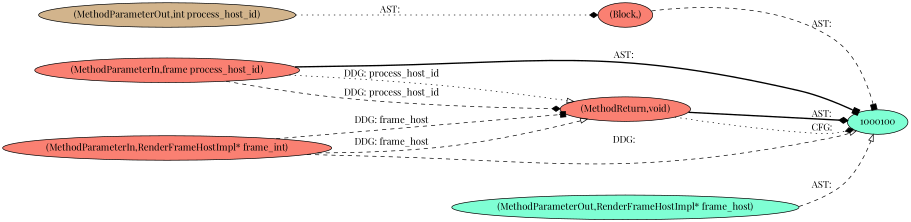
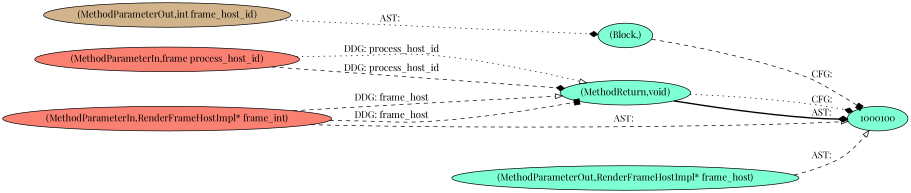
(167, 15) -> (167, 15)
(625, 15) -> (625, 35)
(823, 24) -> (823, 75)
(576, 61) -> none
(625, 109) -> (625, 93)
(625, 140) -> (625, 119)
